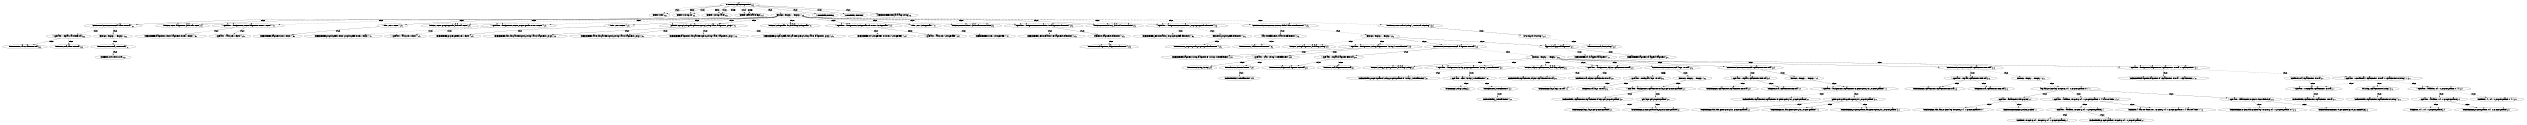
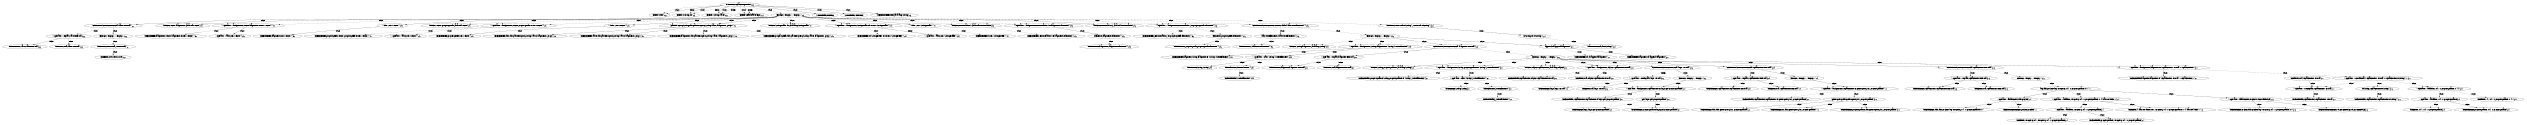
(1047, 31) -> (1011, 31)
